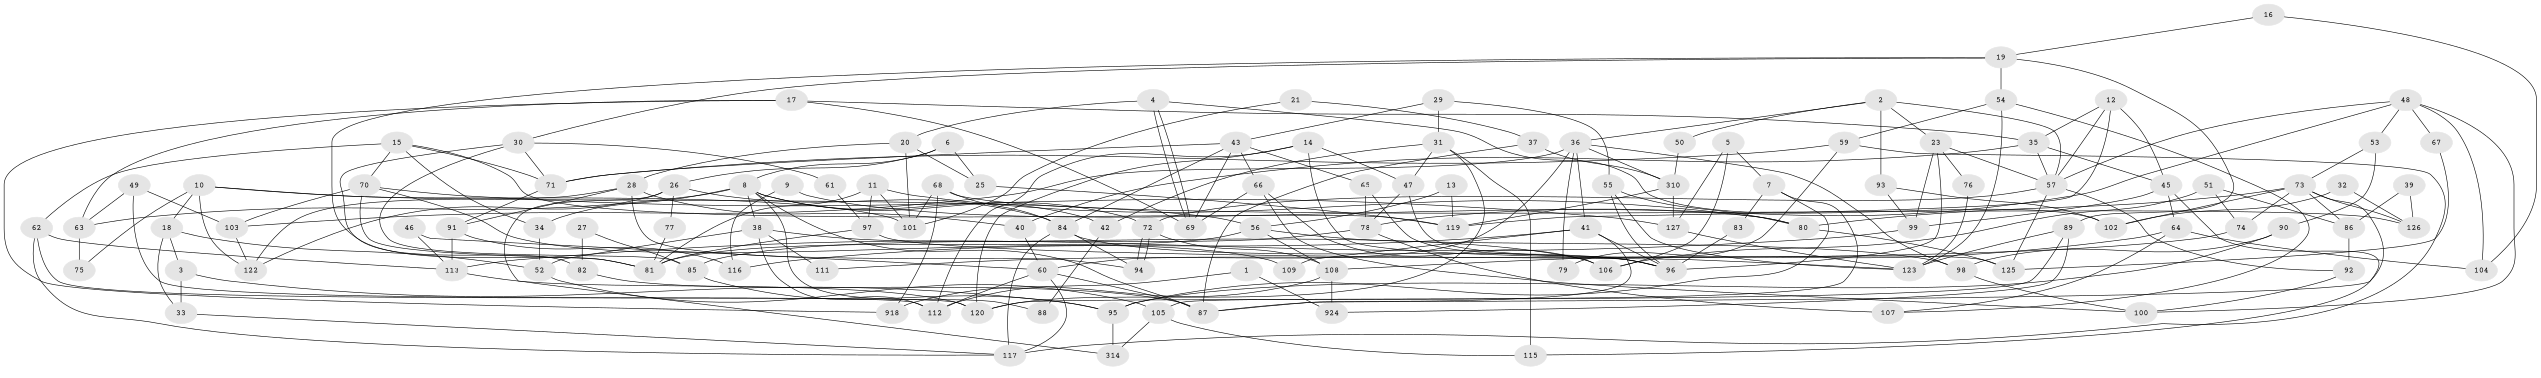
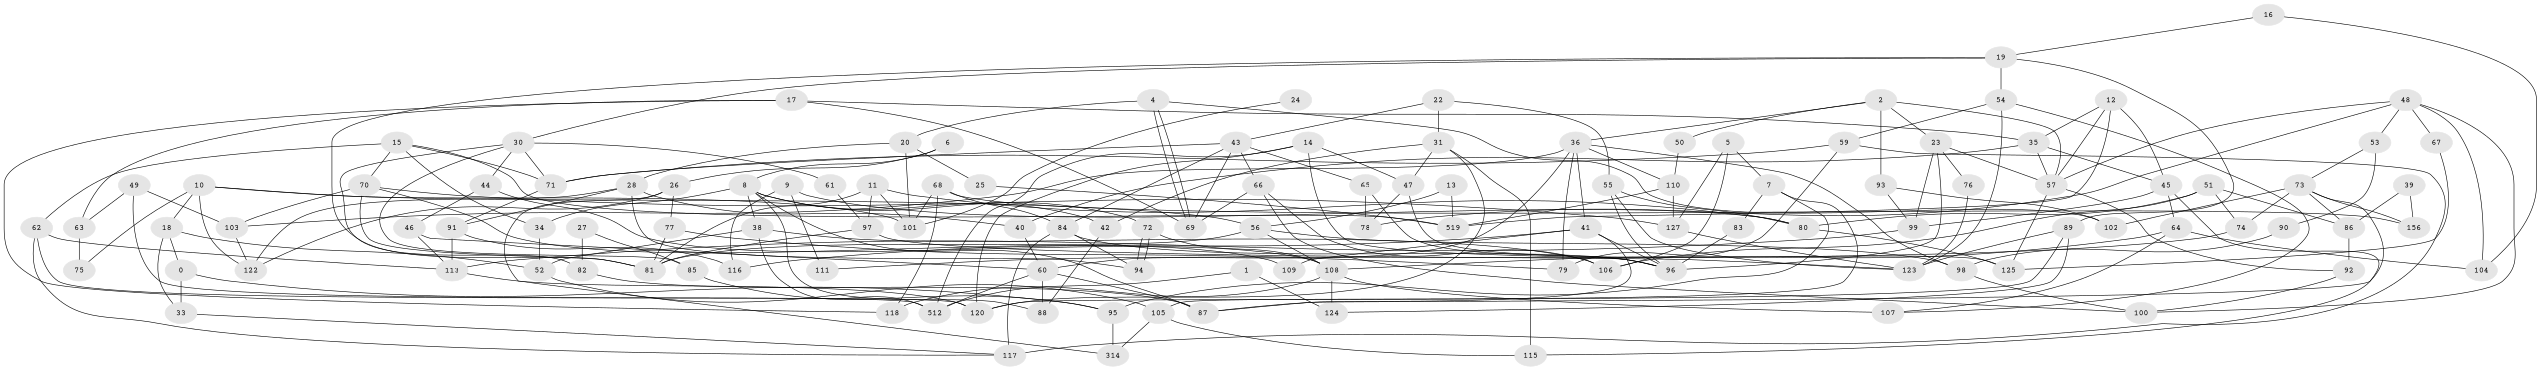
(1296, 100) -> (1296, 100)
(1438, 100) -> (1438, 100)
(1533, 143) -> none
(964, 164) -> none
none -> (486, 185)
(1673, 185) -> (1673, 185)
(2342, 185) -> none
(1597, 197) -> none
(871, 201) -> none
(2122, 205) -> (2009, 214)
(413, 209) -> none
(1453, 228) -> (1453, 228)
(2414, 228) -> (2414, 228)
(1026, 241) -> none
(790, 249) -> (805, 228)
none -> (1116, 255)
(181, 270) -> (181, 270)
(1701, 286) -> none
(1584, 288) -> (1726, 309)
(892, 313) -> (892, 313)
(935, 313) -> (935, 313)
(1332, 313) -> (1332, 313)
(1064, 324) -> (1043, 293)
